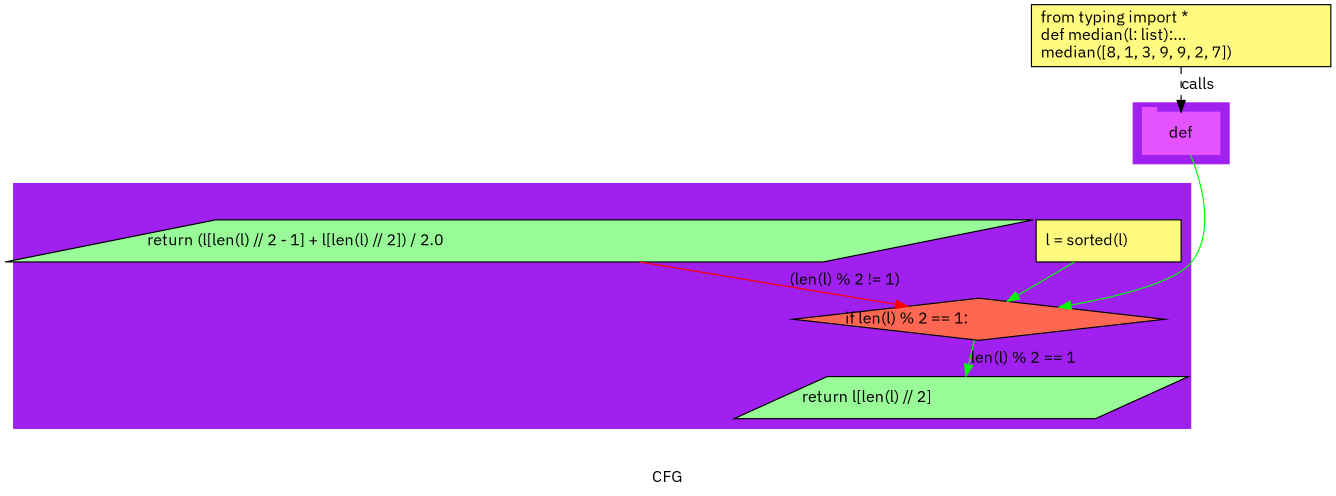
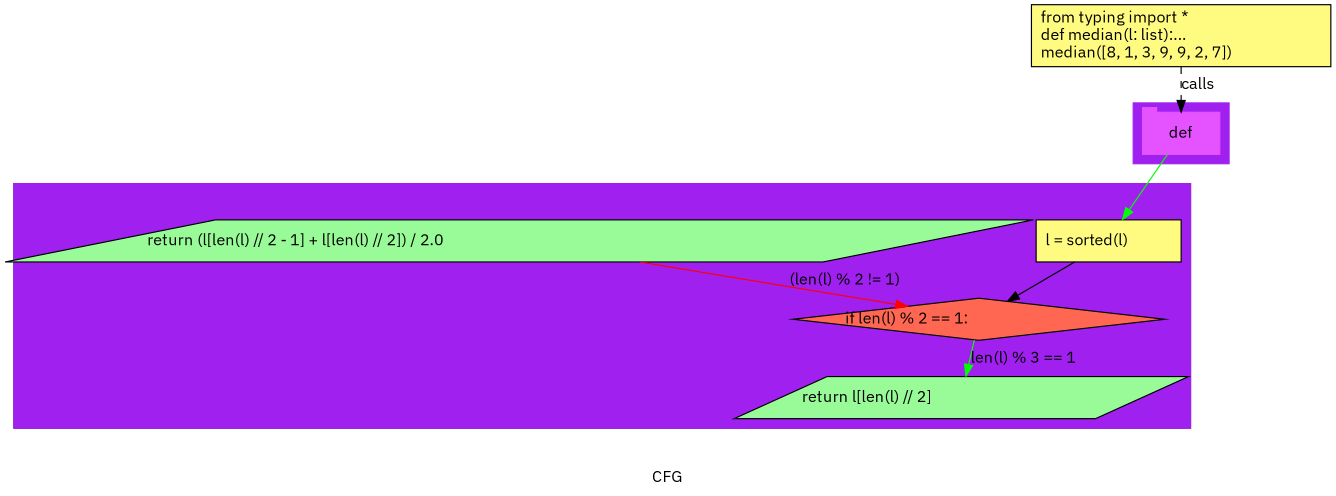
(1180, 272) -> (1153, 175)
(1046, 279) -> (1046, 279)
(1024, 358) -> (1024, 358)
